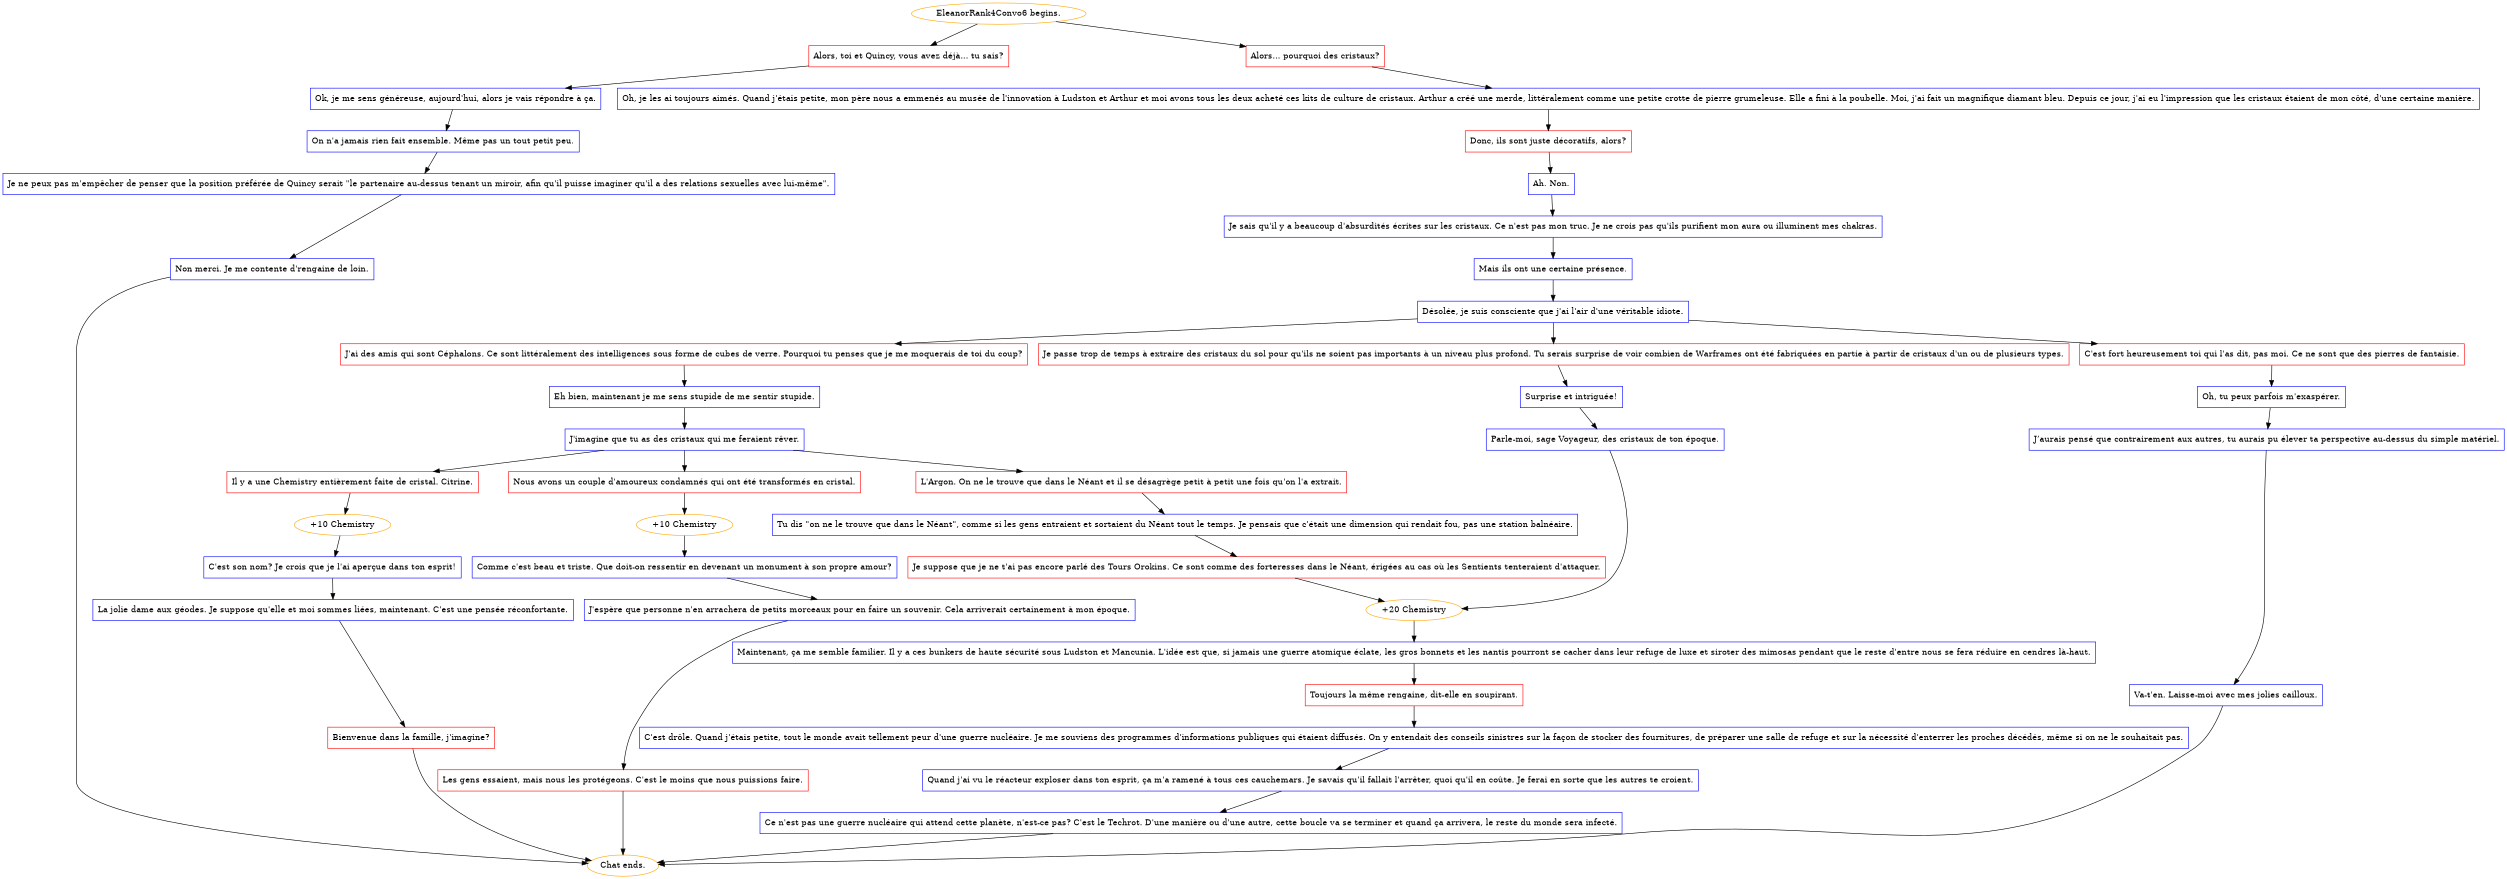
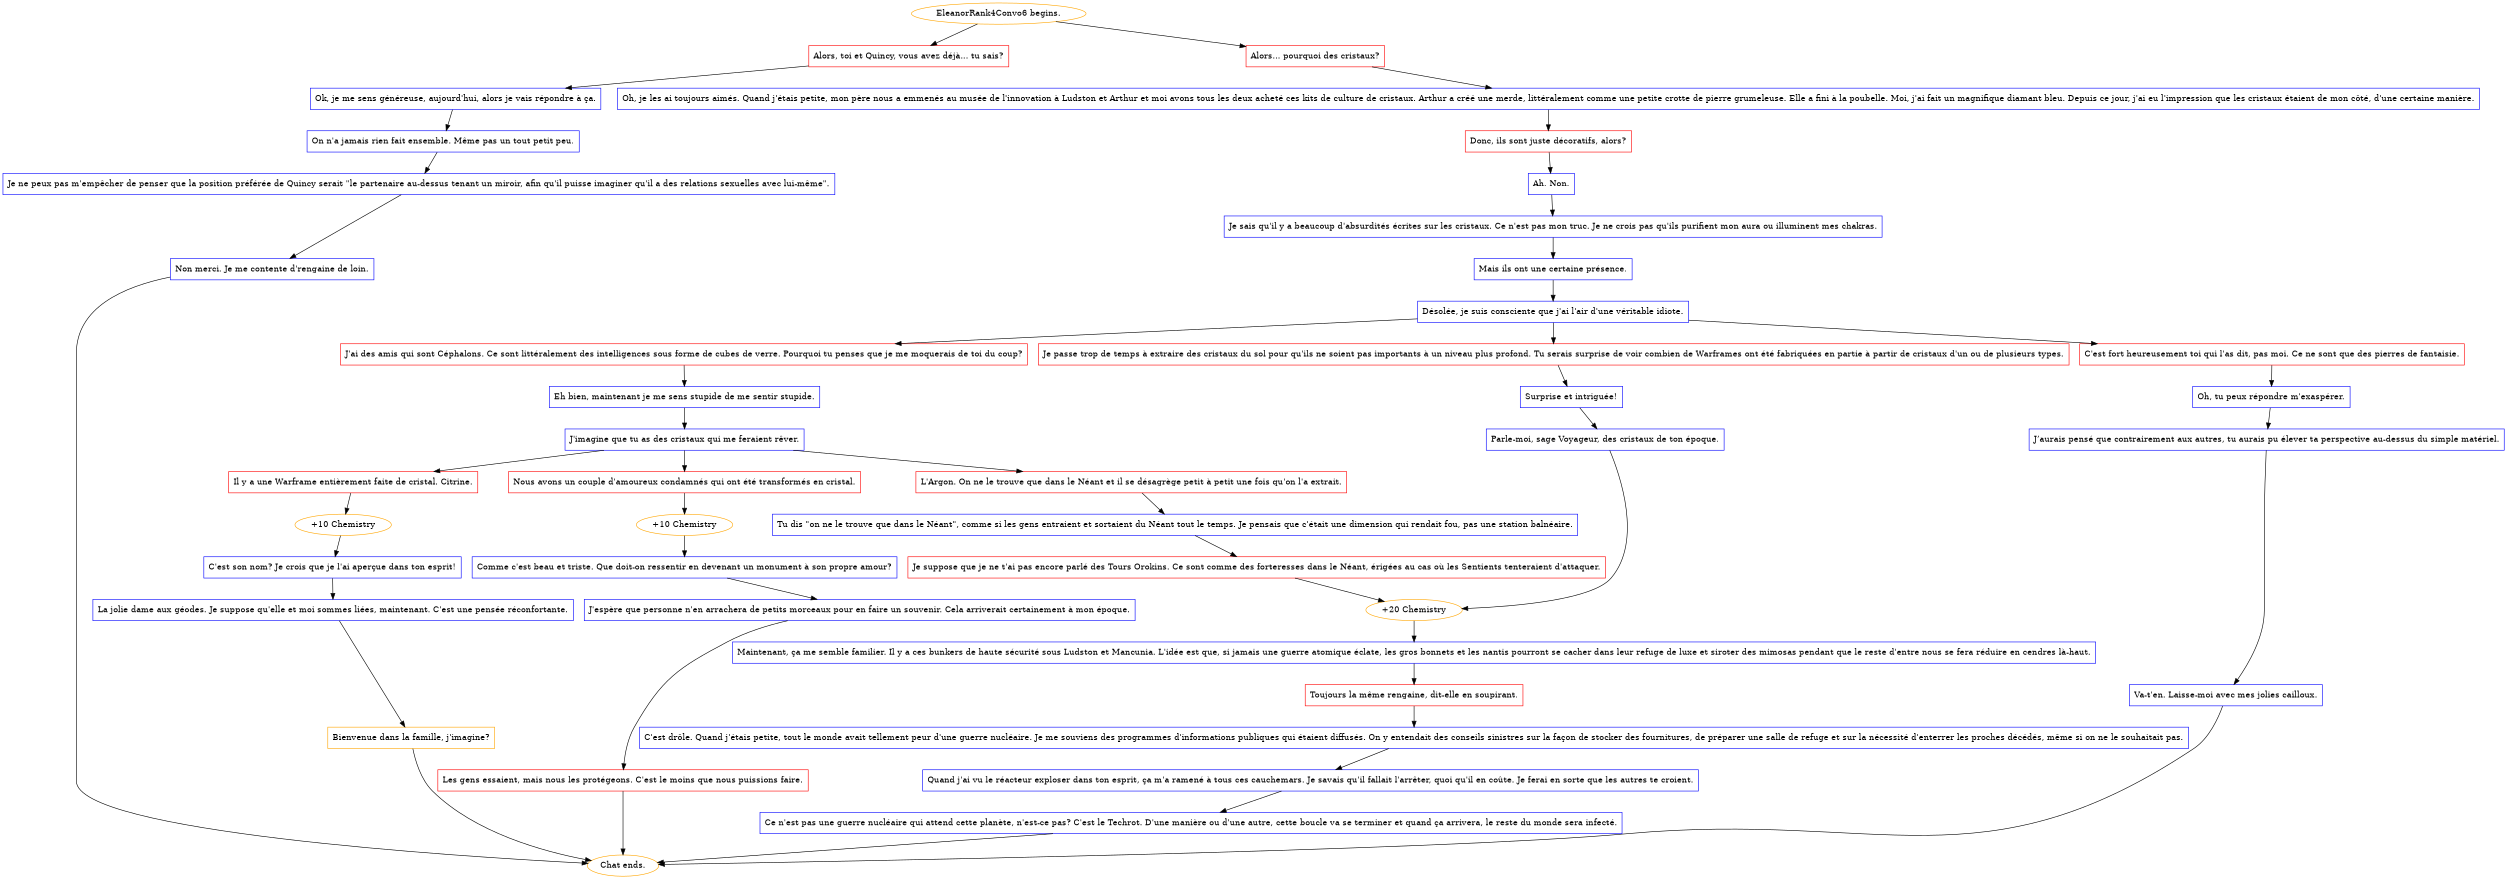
(2271, 397) -> (2271, 397)
(353, 482) -> (353, 482)
(411, 738) -> (411, 738)
